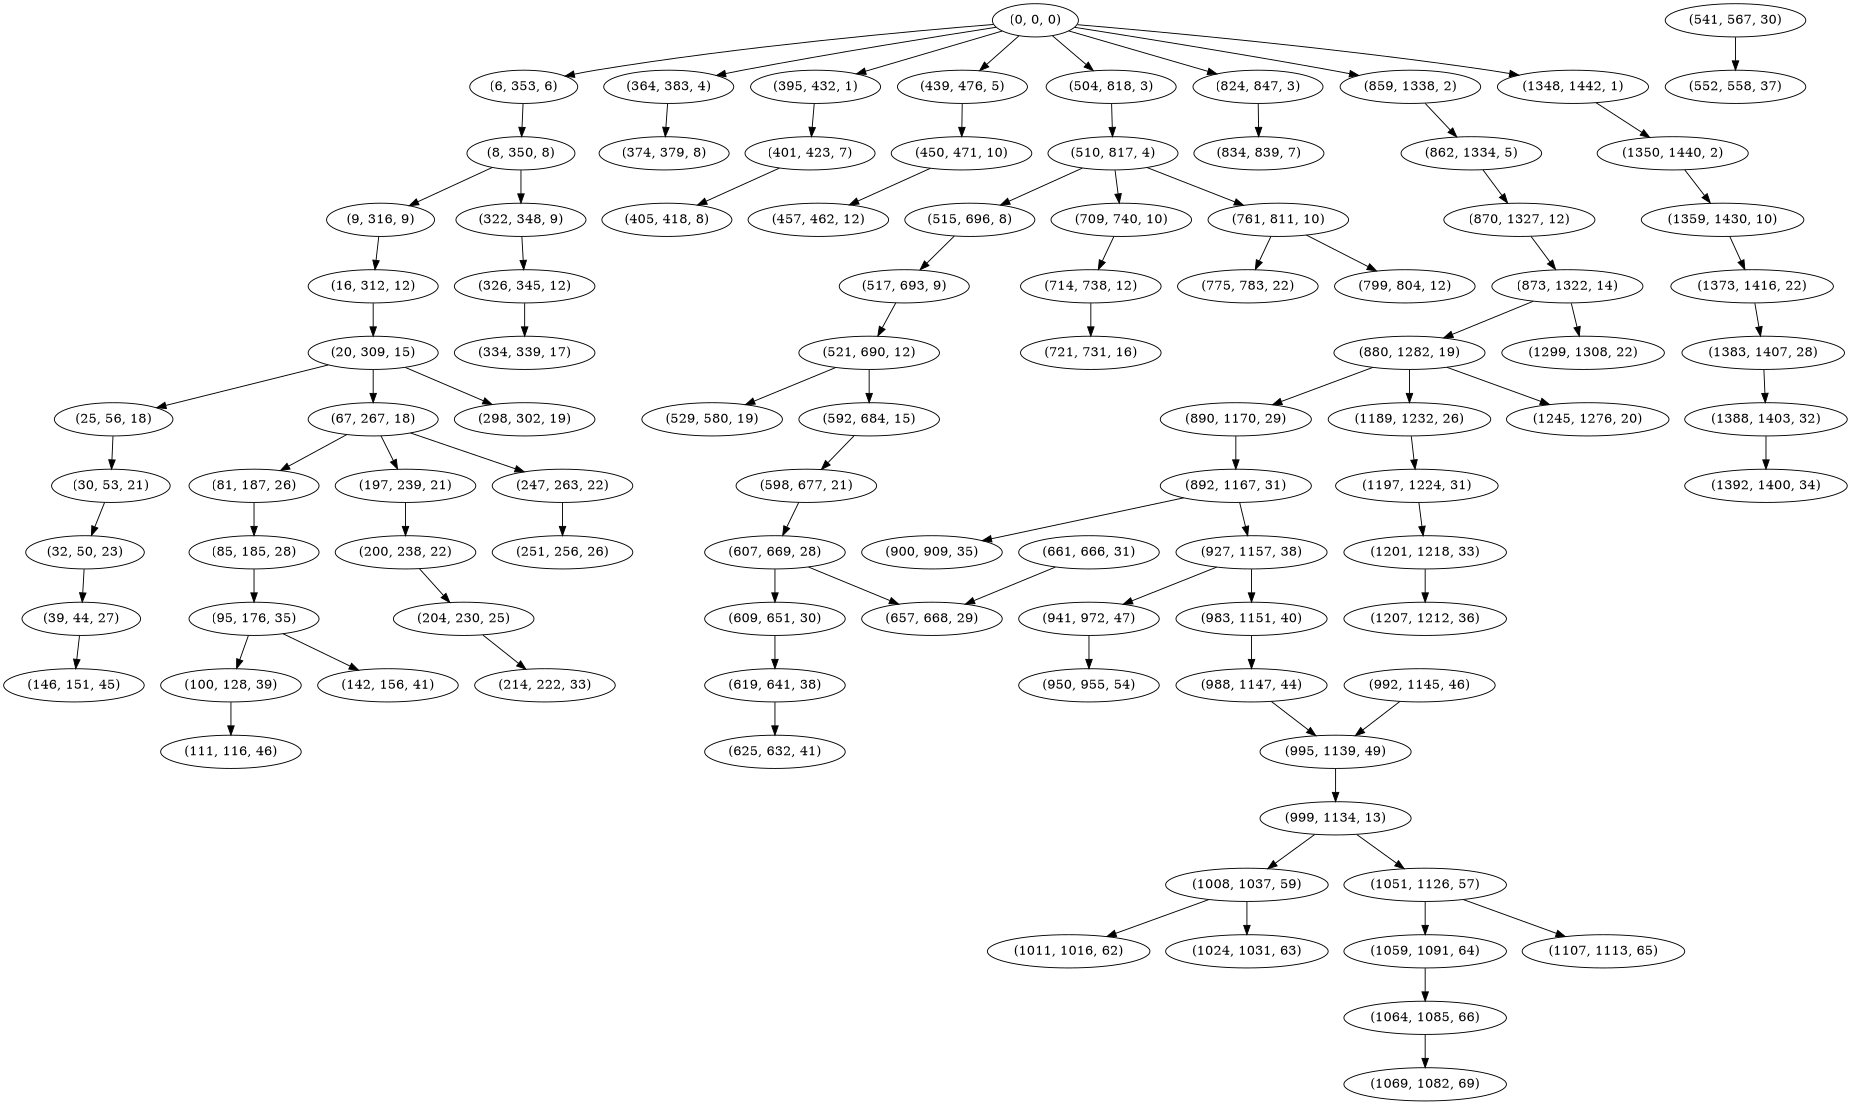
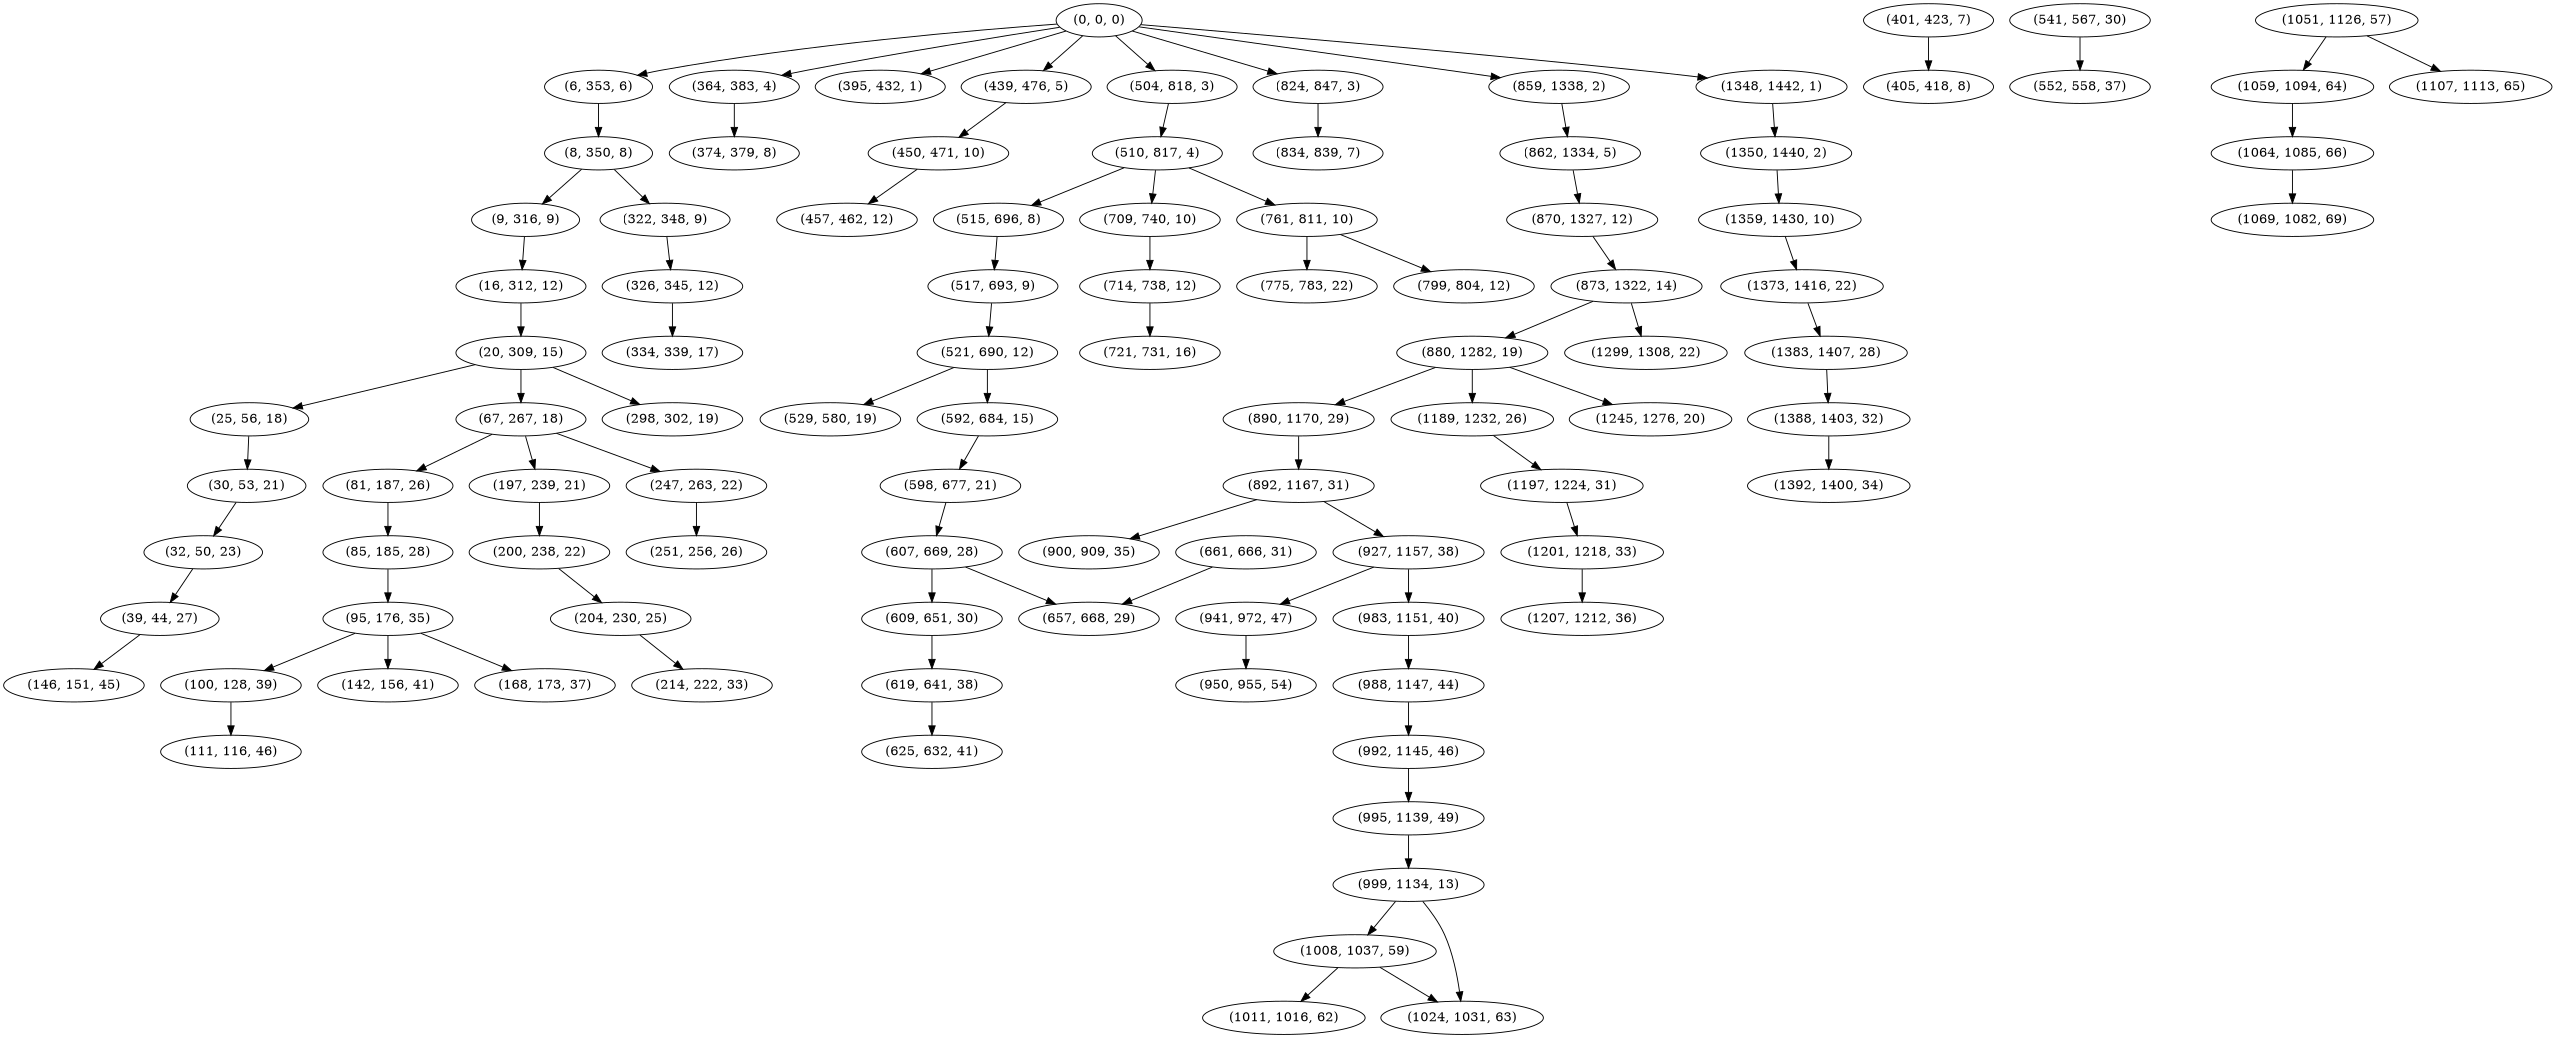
(813, 116) -> none
none -> (545, 685)
(1290, 716) -> (1409, 714)
(1377, 849) -> (1448, 944)
(1425, 951) -> (2292, 87)
